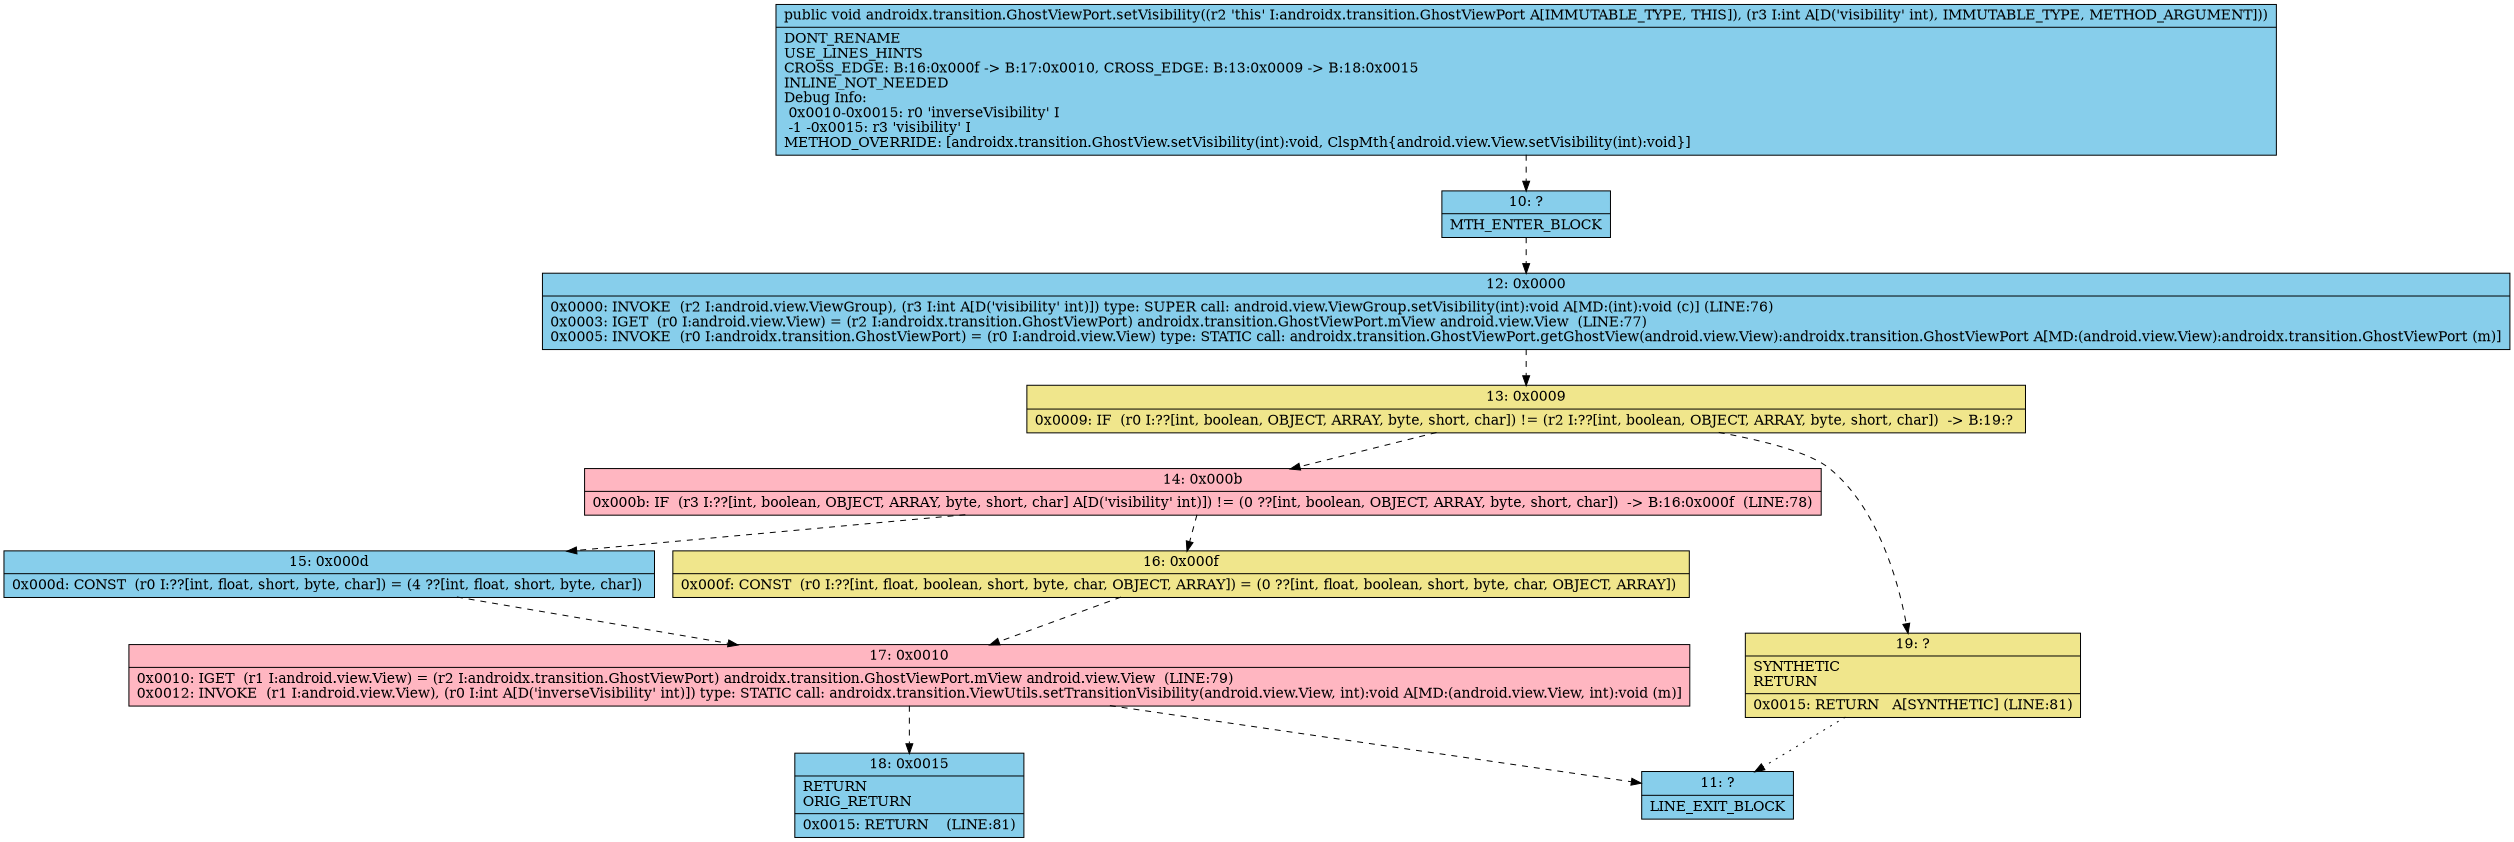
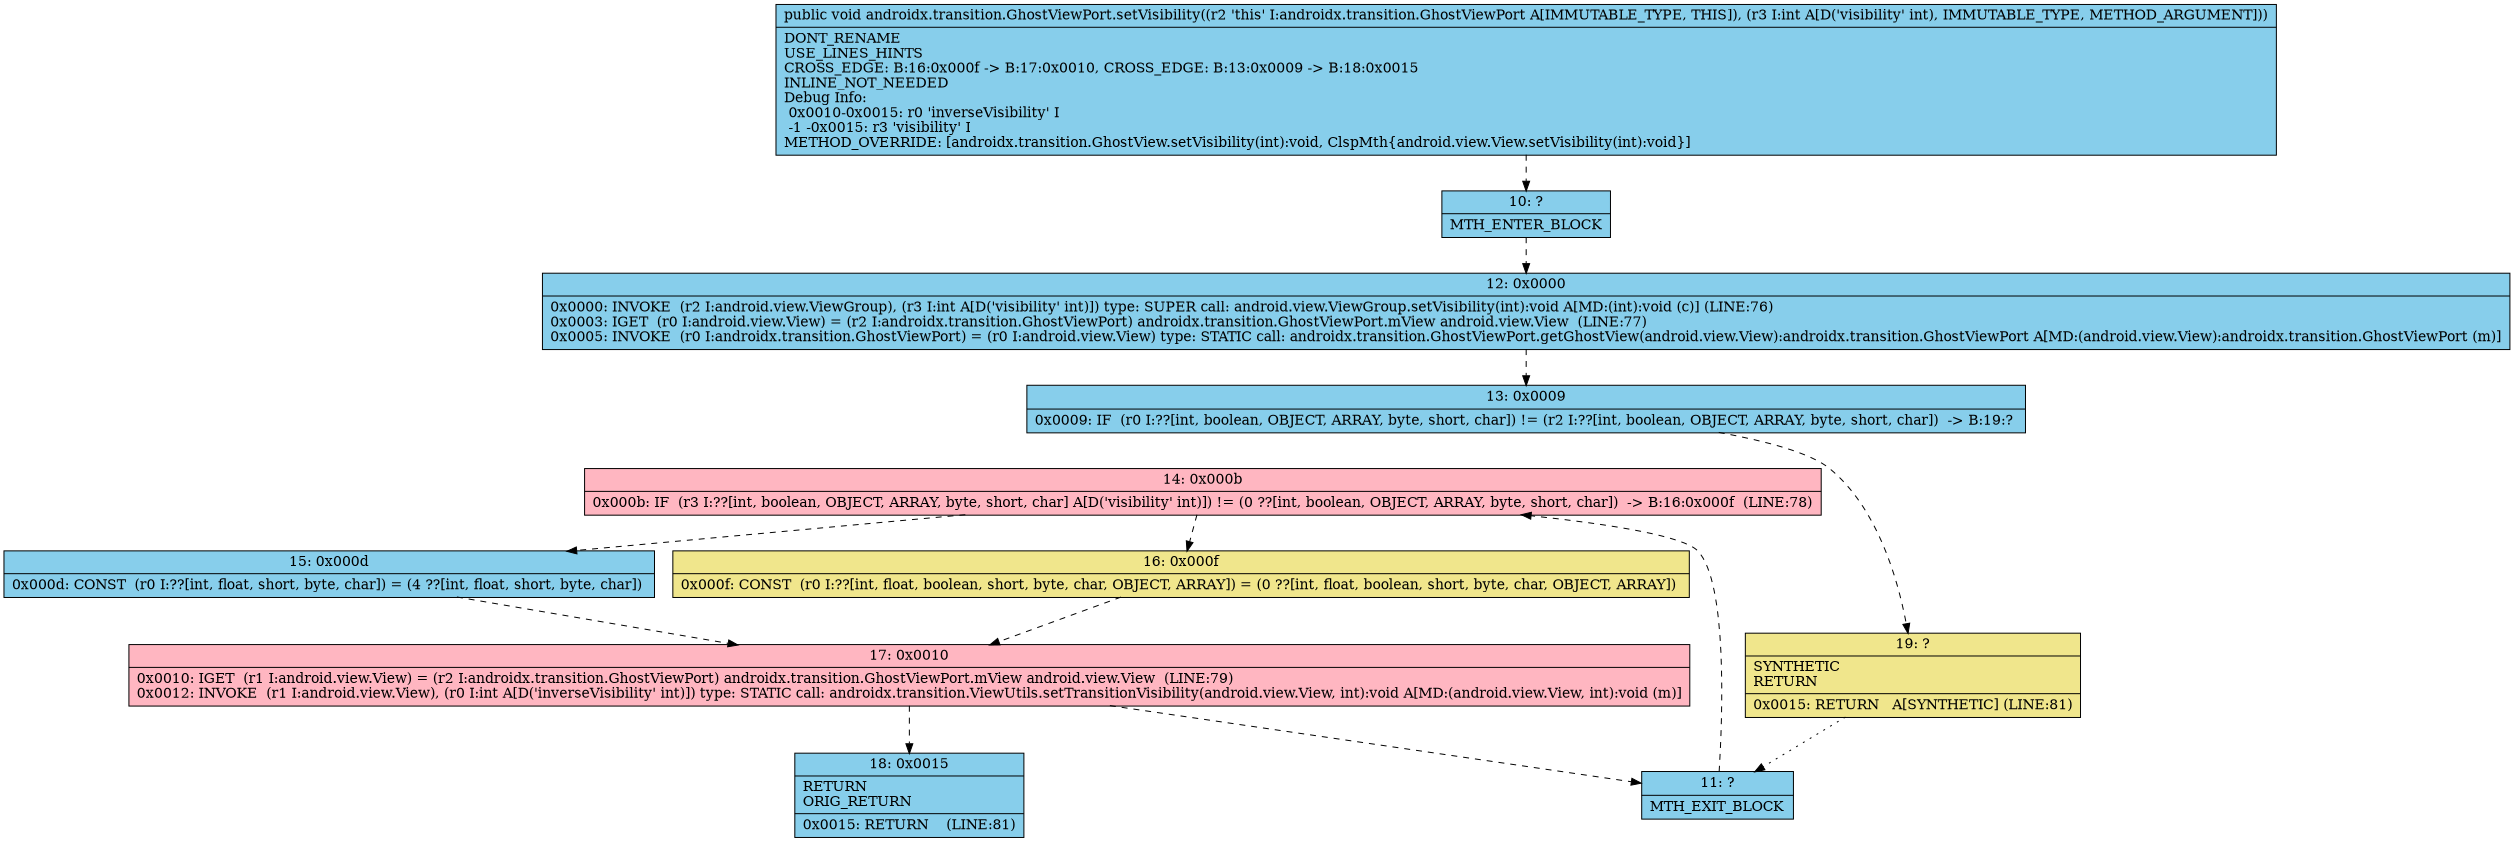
(1526, 409) -> (1526, 409)
(1368, 450) -> (1710, 575)
(1718, 807) -> (1717, 807)
